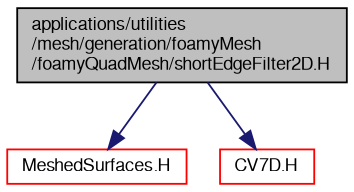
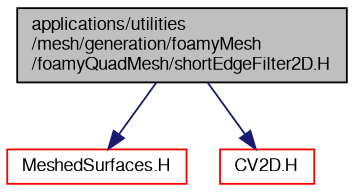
(267, 167) -> (267, 167)
